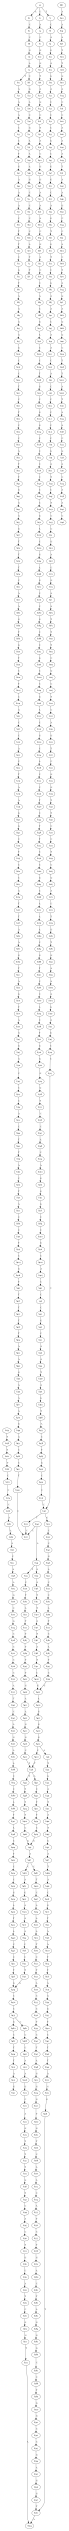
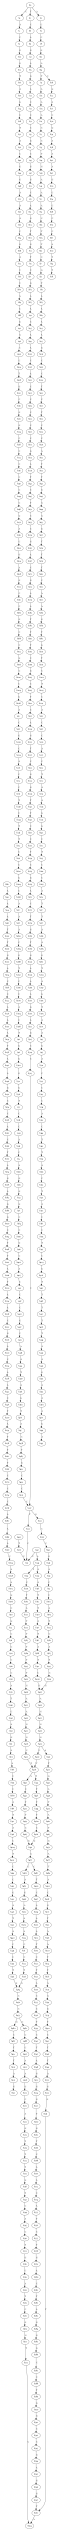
none -> (7, 1418)
(18, 1456) -> none
